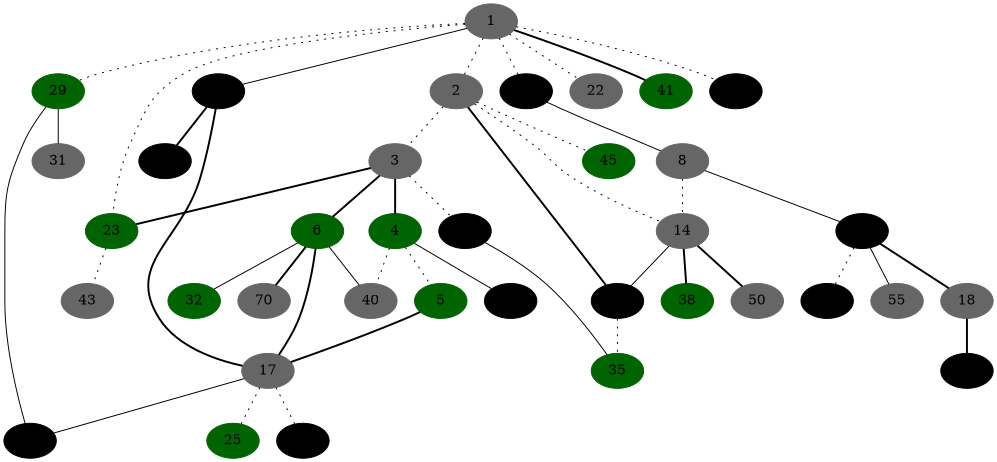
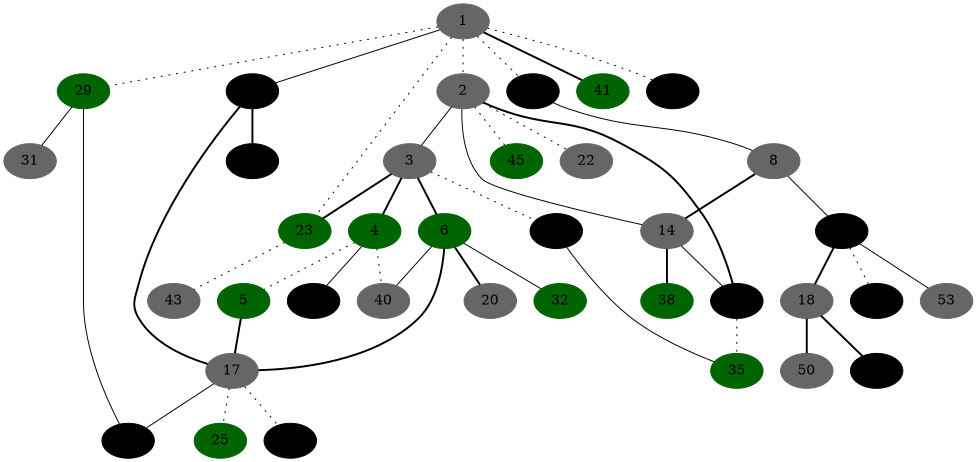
(544, 56) -> (525, 126)
(426, 126) -> (436, 126)
(563, 171) -> (525, 196)
(682, 196) -> (720, 196)
(720, 266) -> (807, 336)
(264, 301) -> (490, 301)
(897, 301) -> (947, 301)
